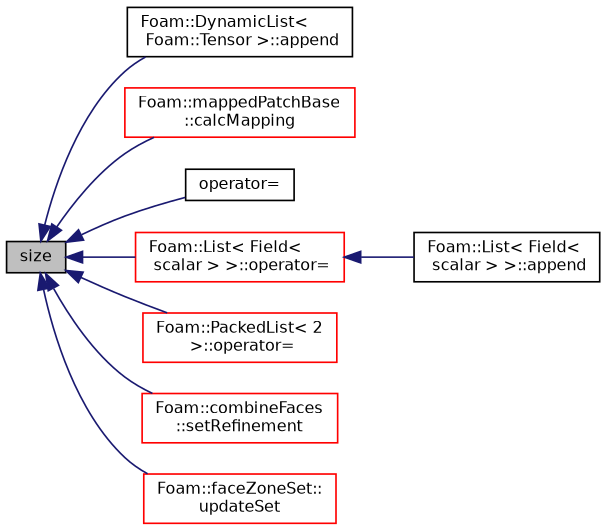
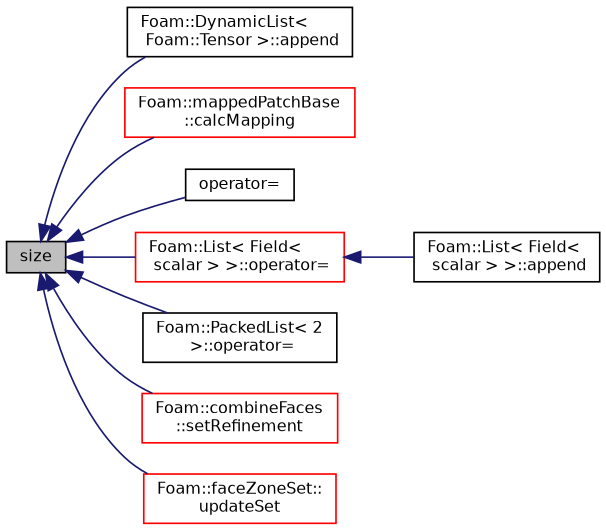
(240, 338) -> (240, 338)
